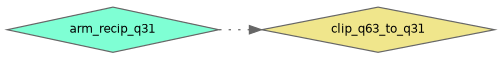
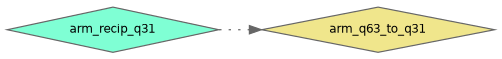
(378, 30) -> (378, 30)
